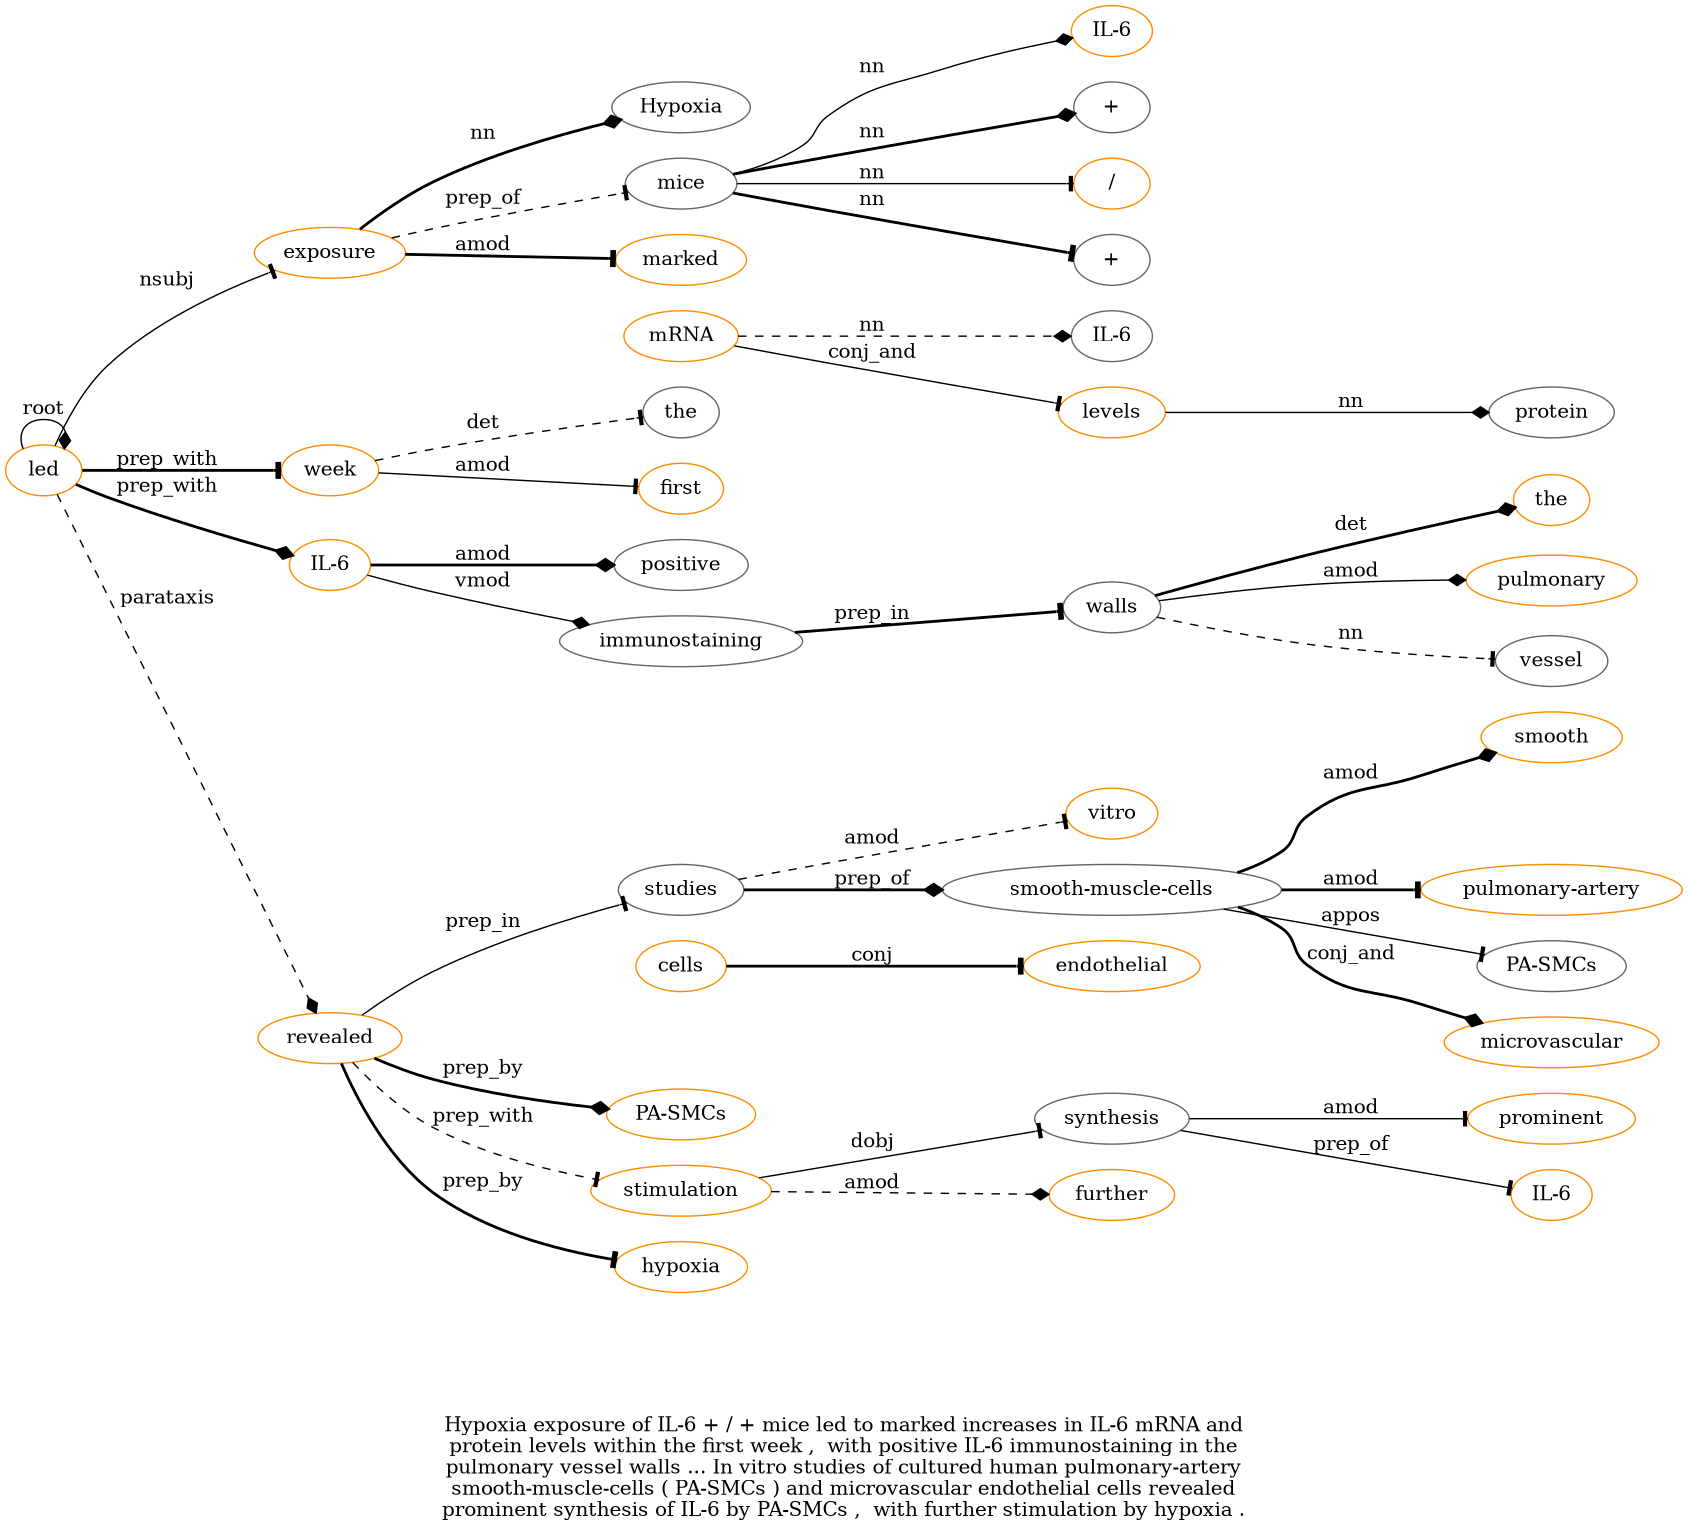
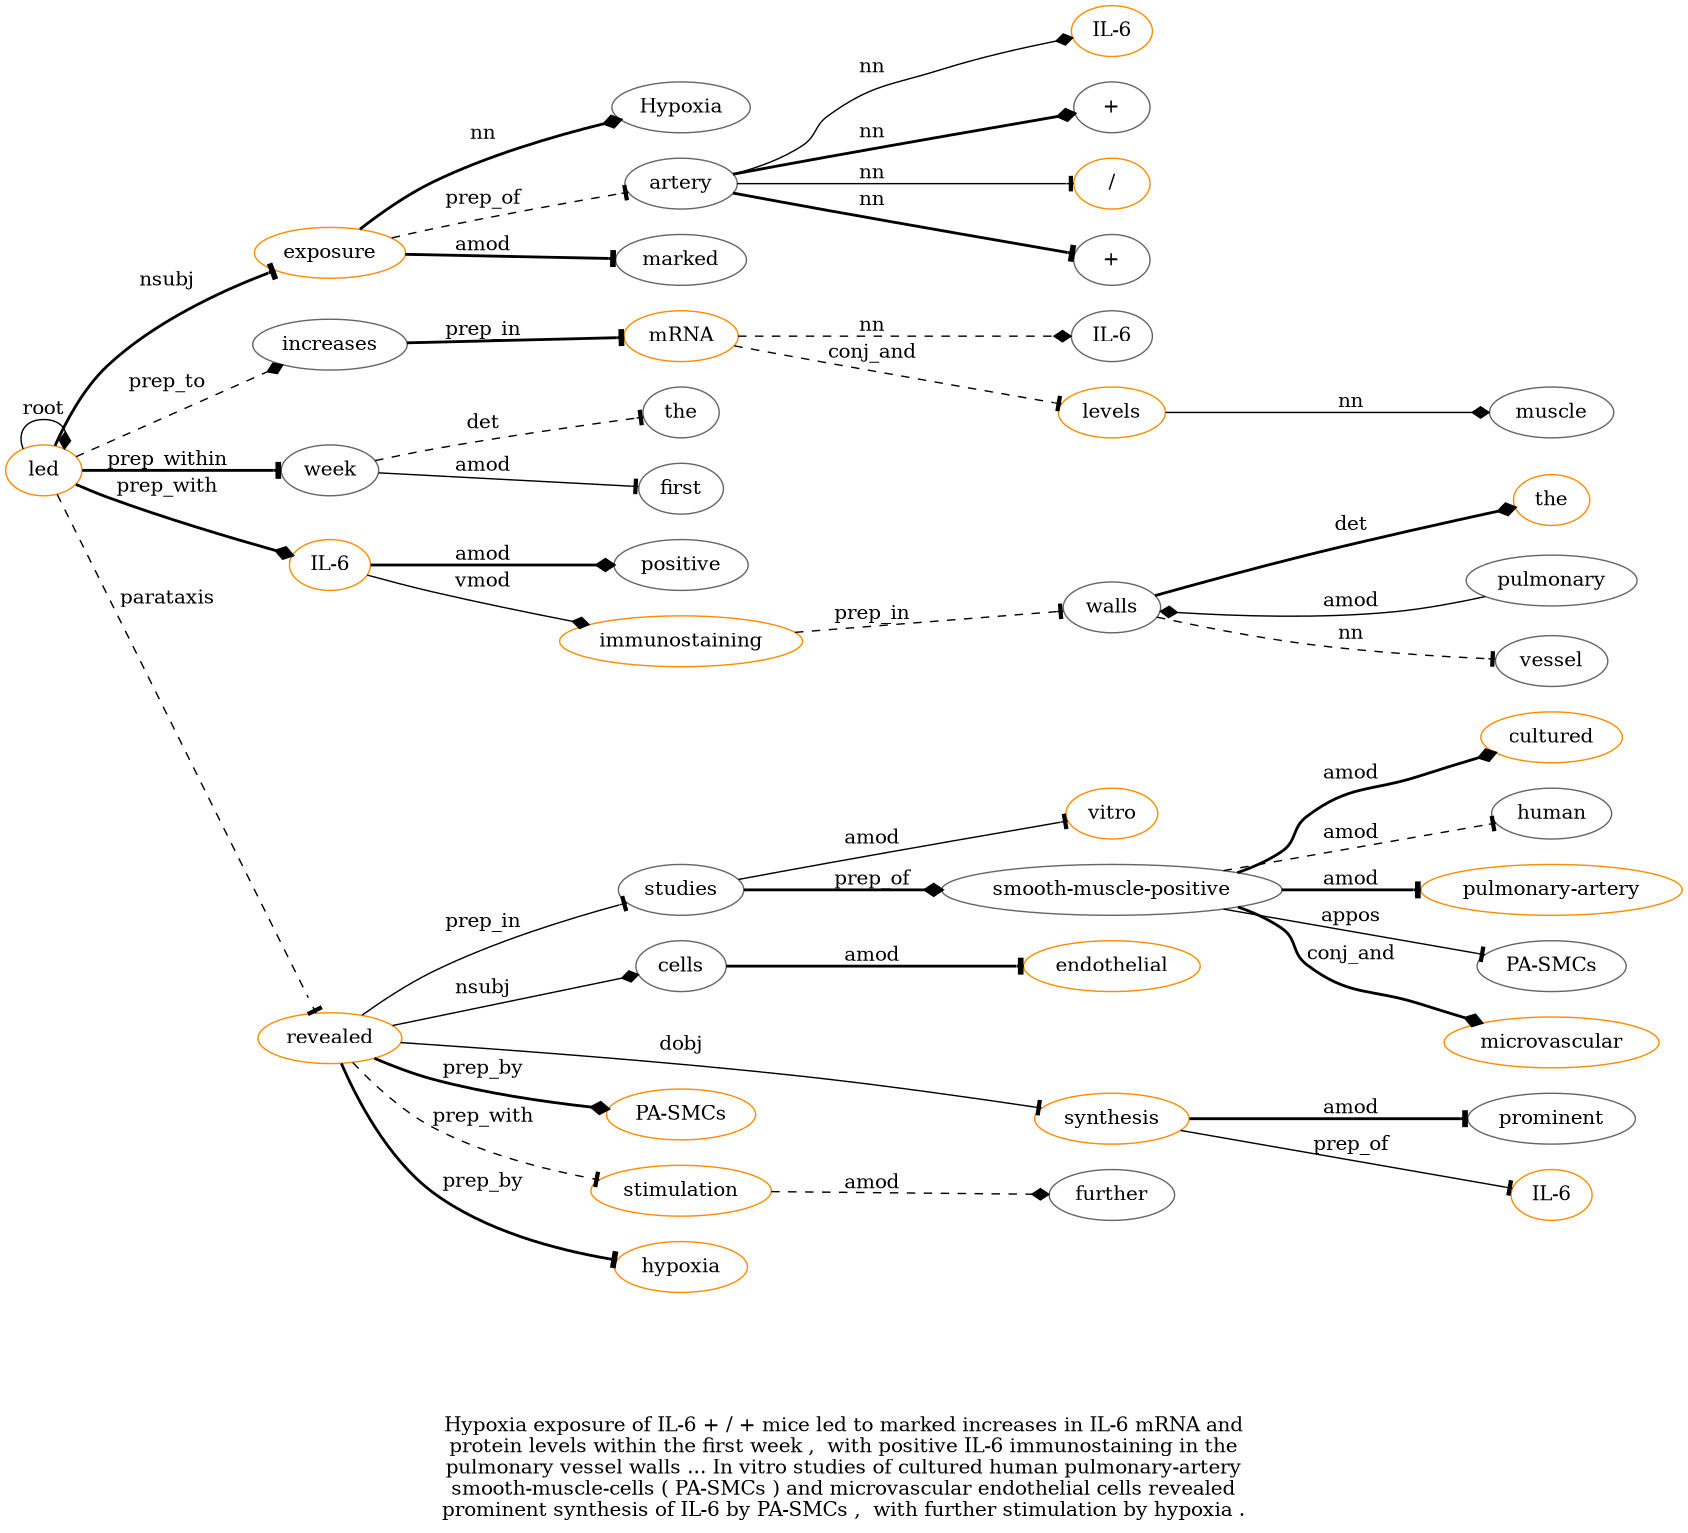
(681, 184) -> (681, 184)
(681, 260) -> (681, 260)
(143, 337) -> (143, 337)
none -> (330, 345)
(894, 375) -> (894, 375)
(1552, 412) -> (1552, 412)
(167, 460) -> (167, 460)
(330, 470) -> (330, 470)
(681, 489) -> (681, 489)
(1552, 581) -> (1552, 581)
(1303, 585) -> (1332, 616)
(925, 622) -> (925, 622)
(681, 641) -> (681, 641)
(1552, 737) -> (1552, 737)
(183, 746) -> (183, 746)
none -> (1552, 814)
(899, 850) -> (899, 850)
(1112, 890) -> (1112, 890)
(872, 956) -> (872, 956)
(681, 966) -> (681, 966)
none -> (507, 1002)
(1112, 1119) -> (1112, 1119)
(1325, 1119) -> (1325, 1119)
(1552, 1119) -> (1552, 1119)
(897, 1155) -> (718, 1068)
(1112, 1195) -> (1112, 1195)
